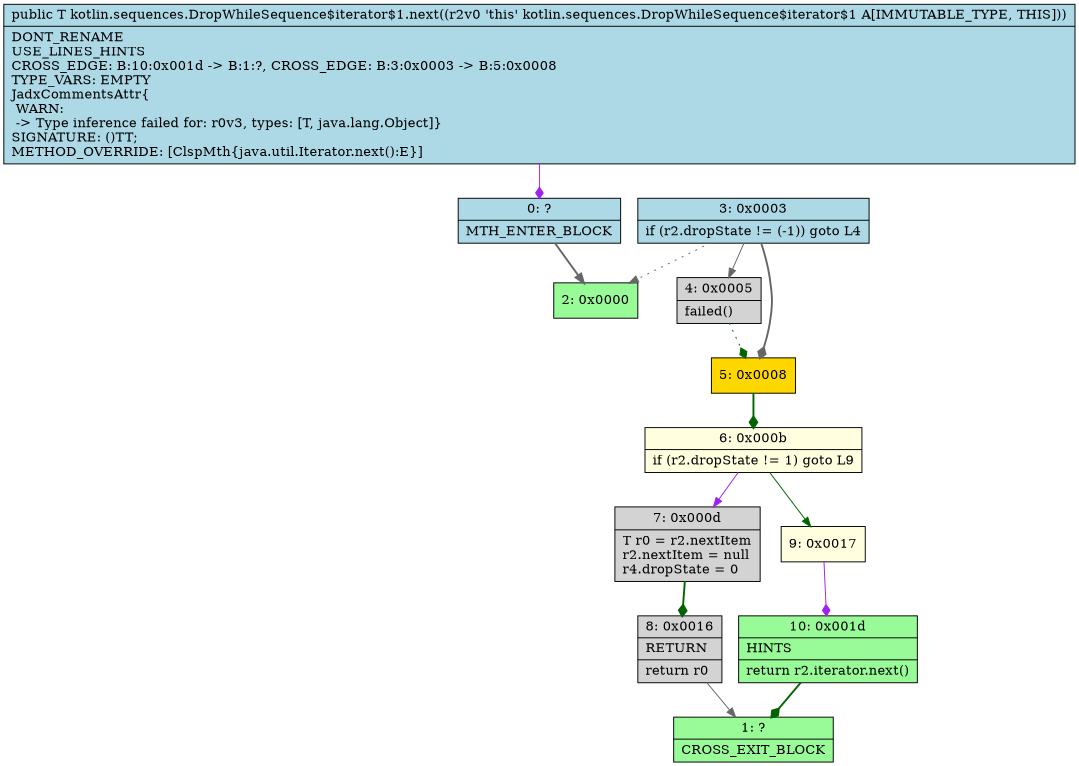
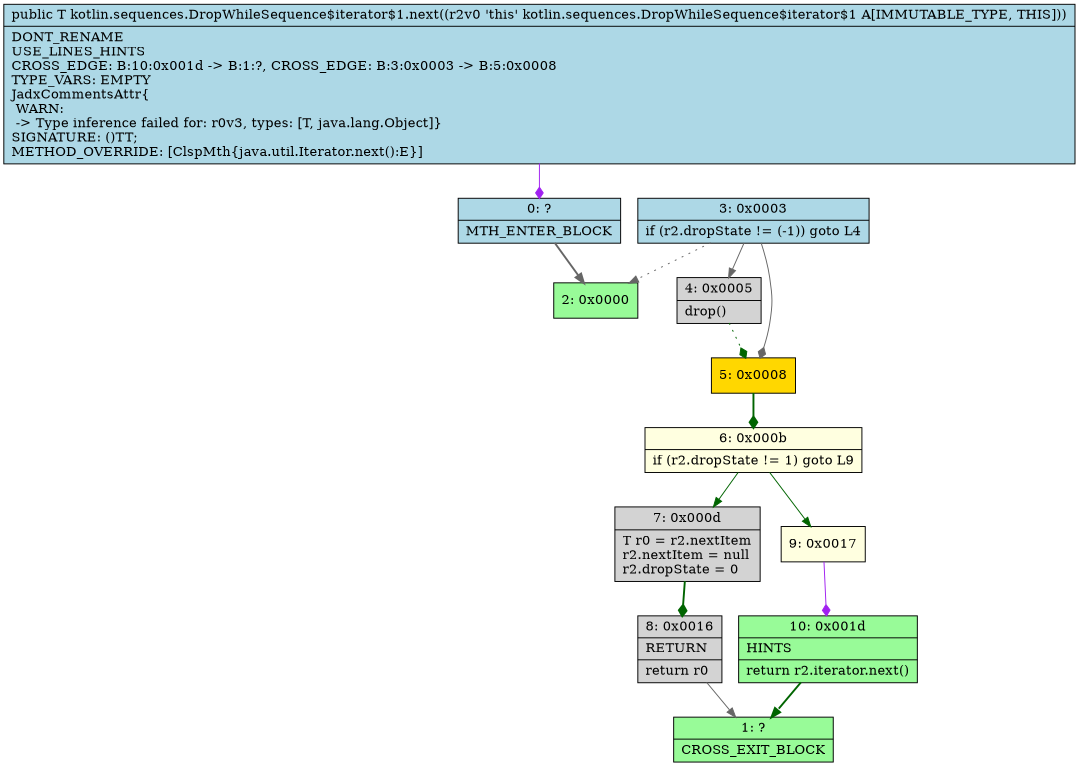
(772, 295) -> (772, 295)
(709, 312) -> (706, 312)
(729, 486) -> (729, 486)
(681, 570) -> (681, 570)
(790, 696) -> (790, 696)
